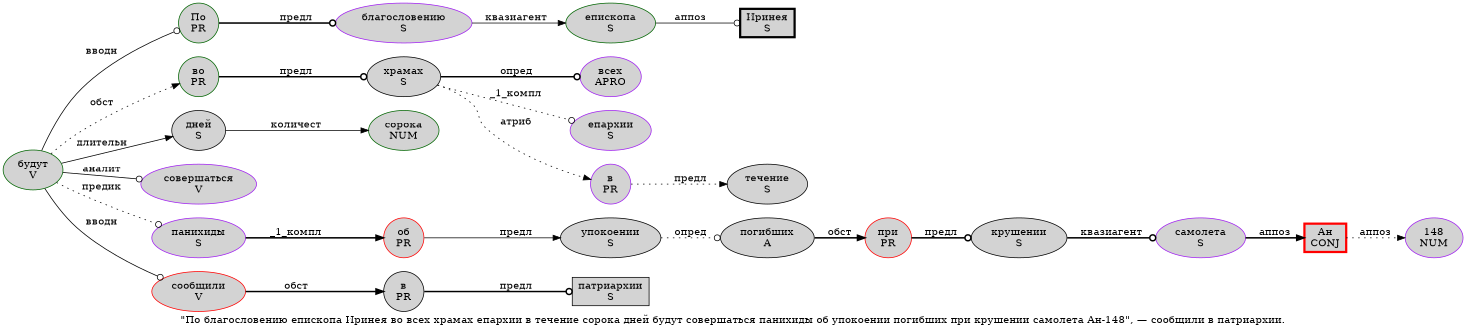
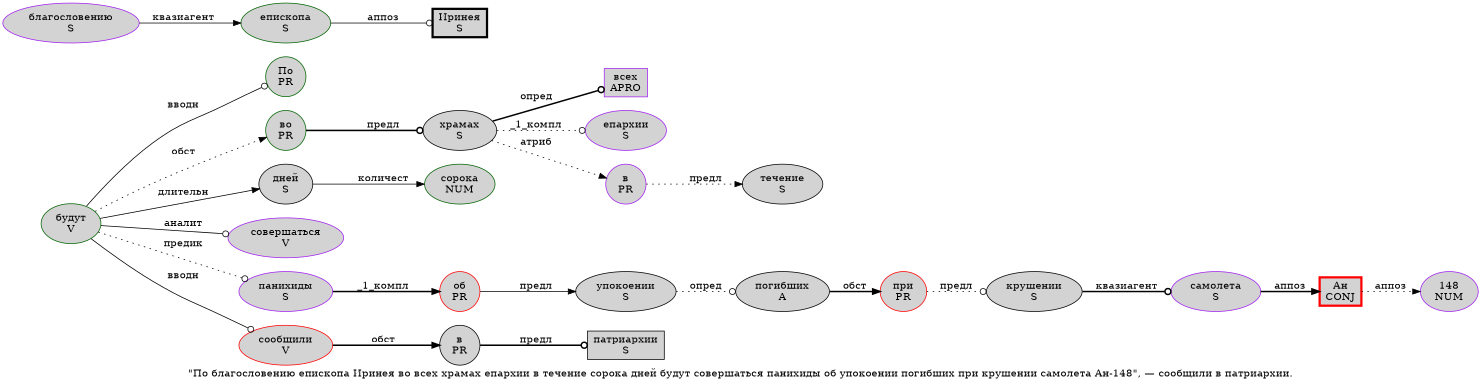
(274, 23) -> none
(611, 77) -> (626, 83)
(938, 238) -> (953, 292)
